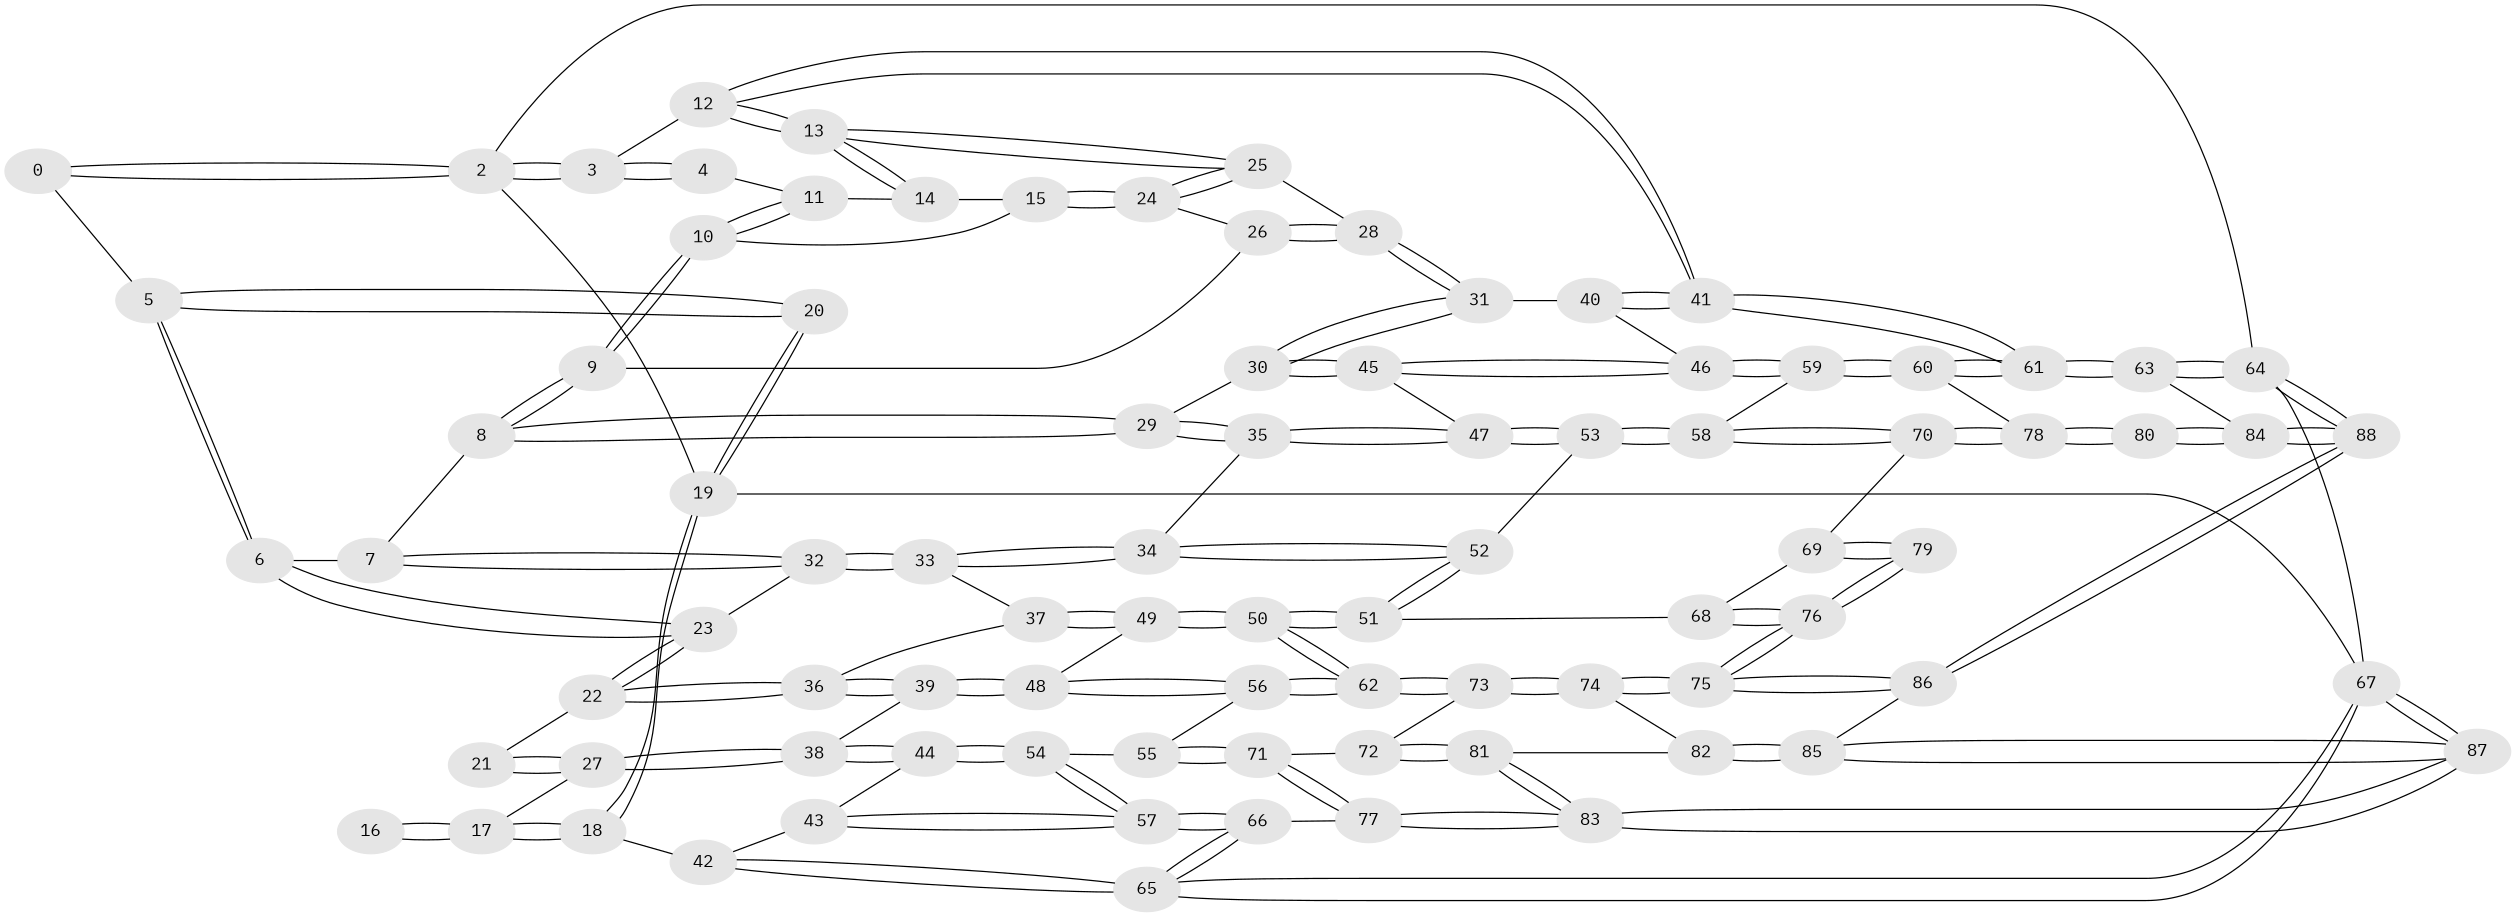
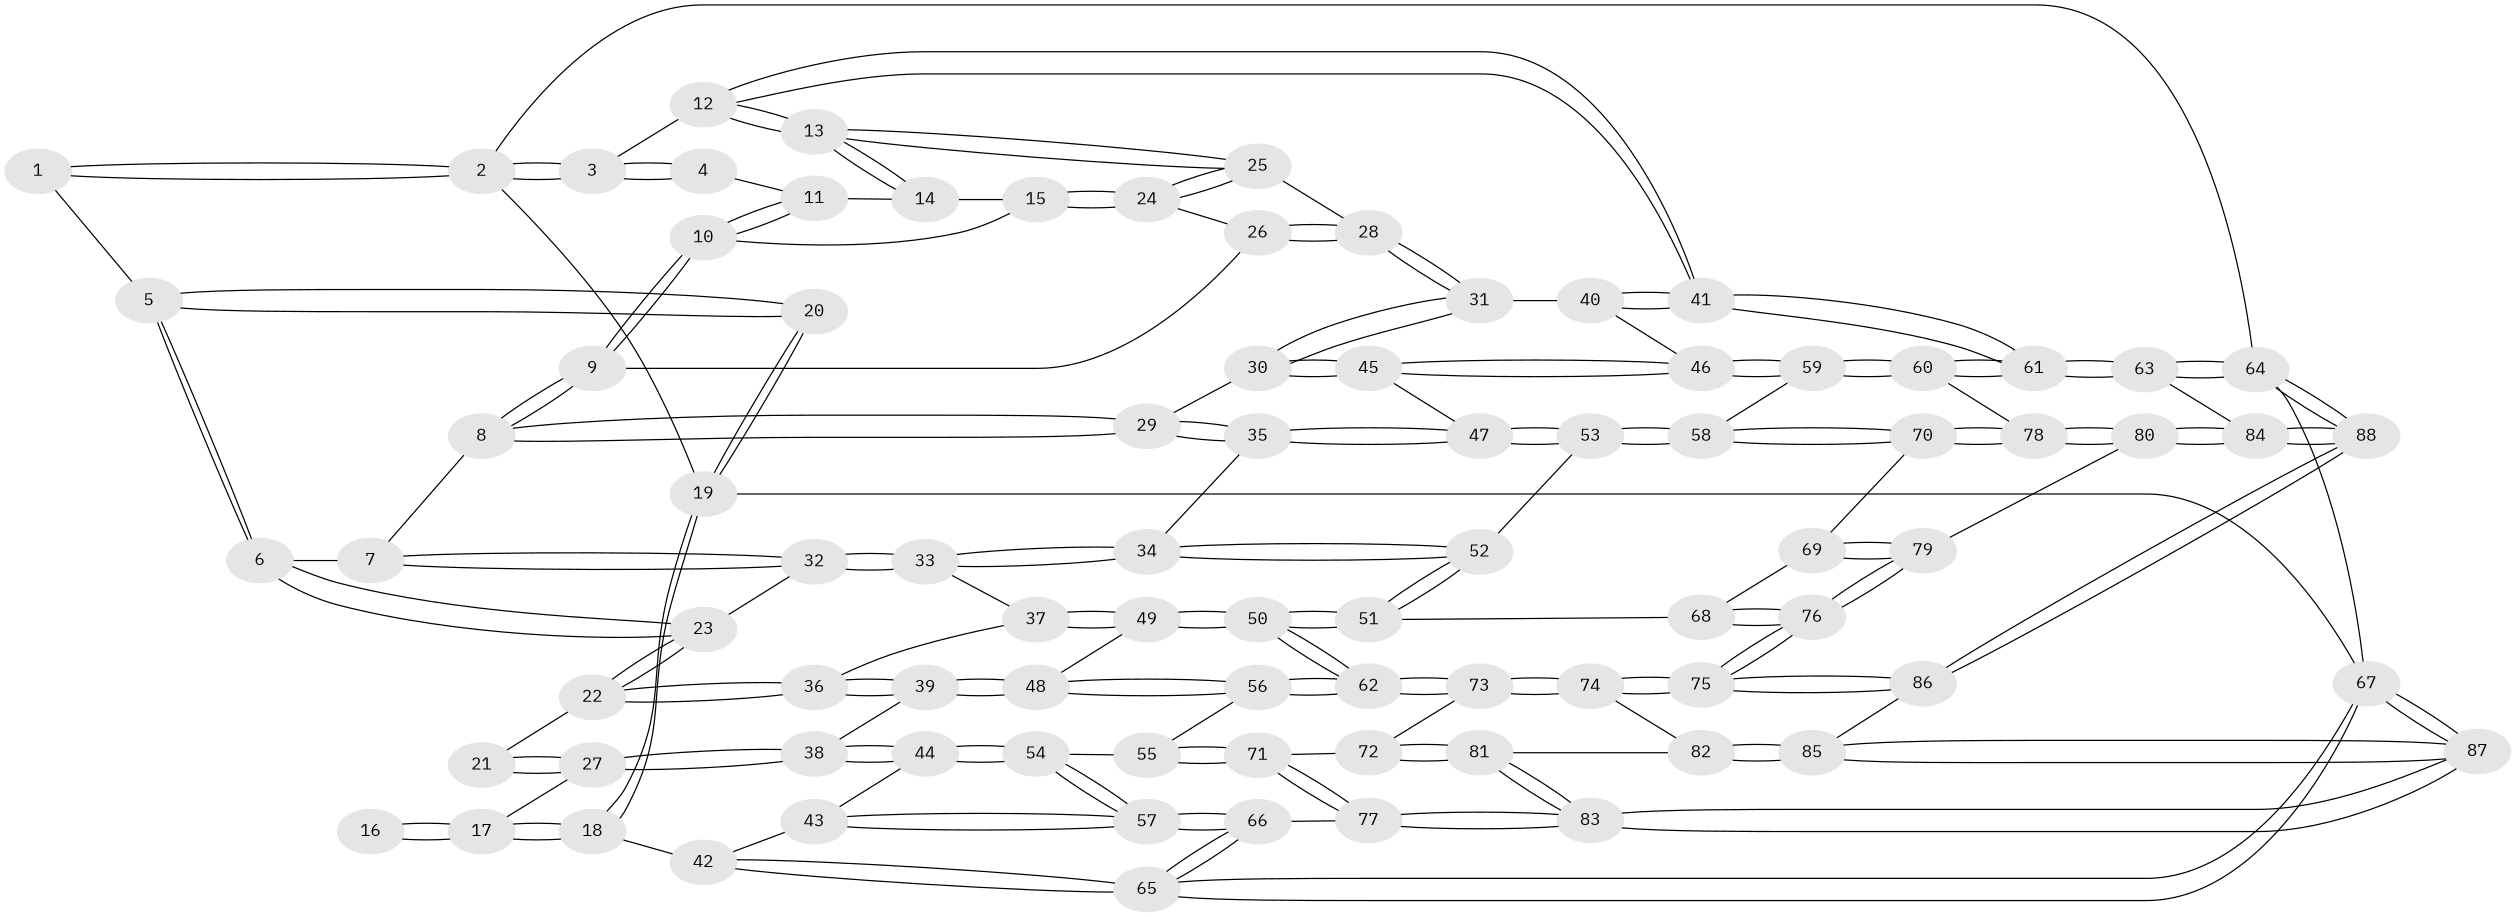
(38, 171) -> (38, 171)
none -> (2017, 502)
